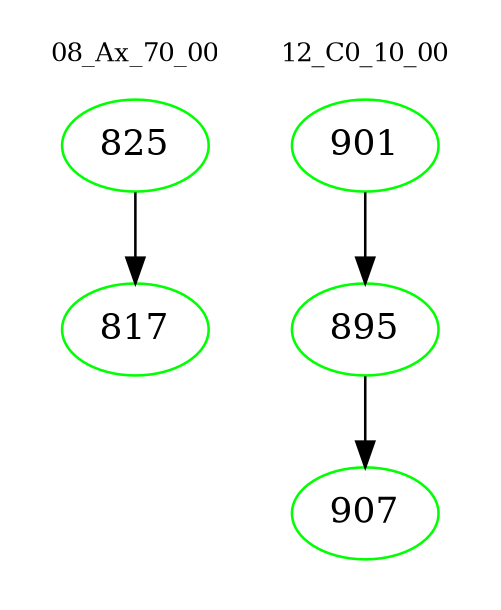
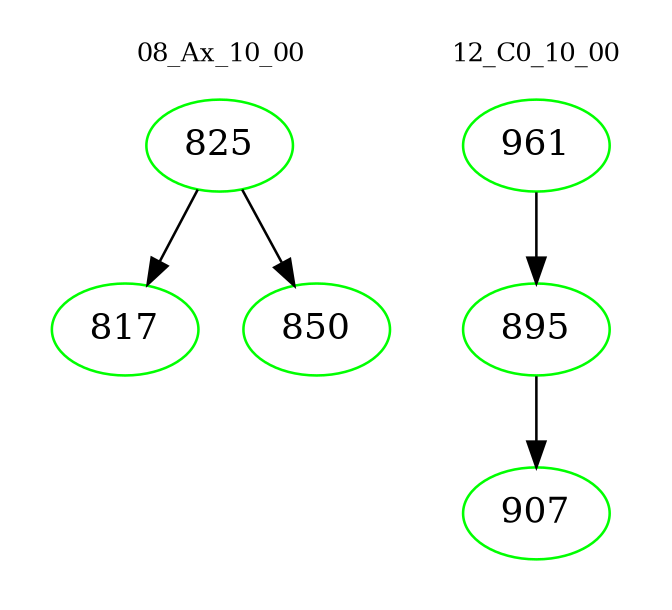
(135, 55) -> (221, 55)
(365, 146) -> (536, 146)
none -> (317, 329)
